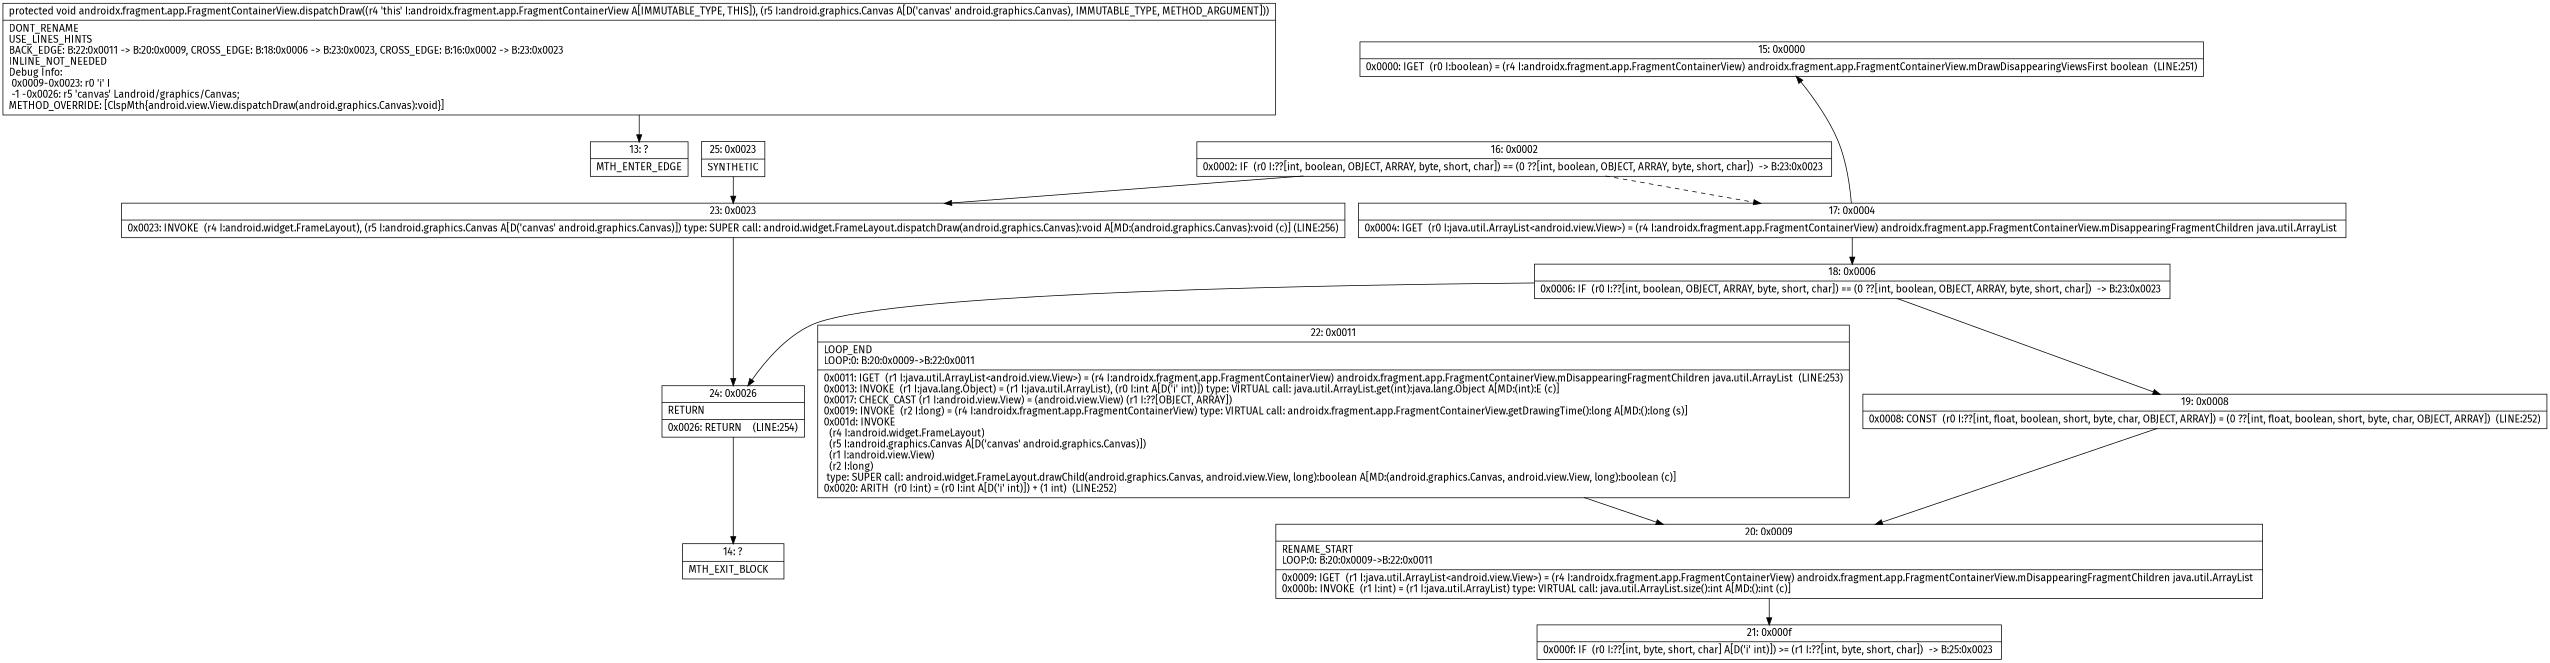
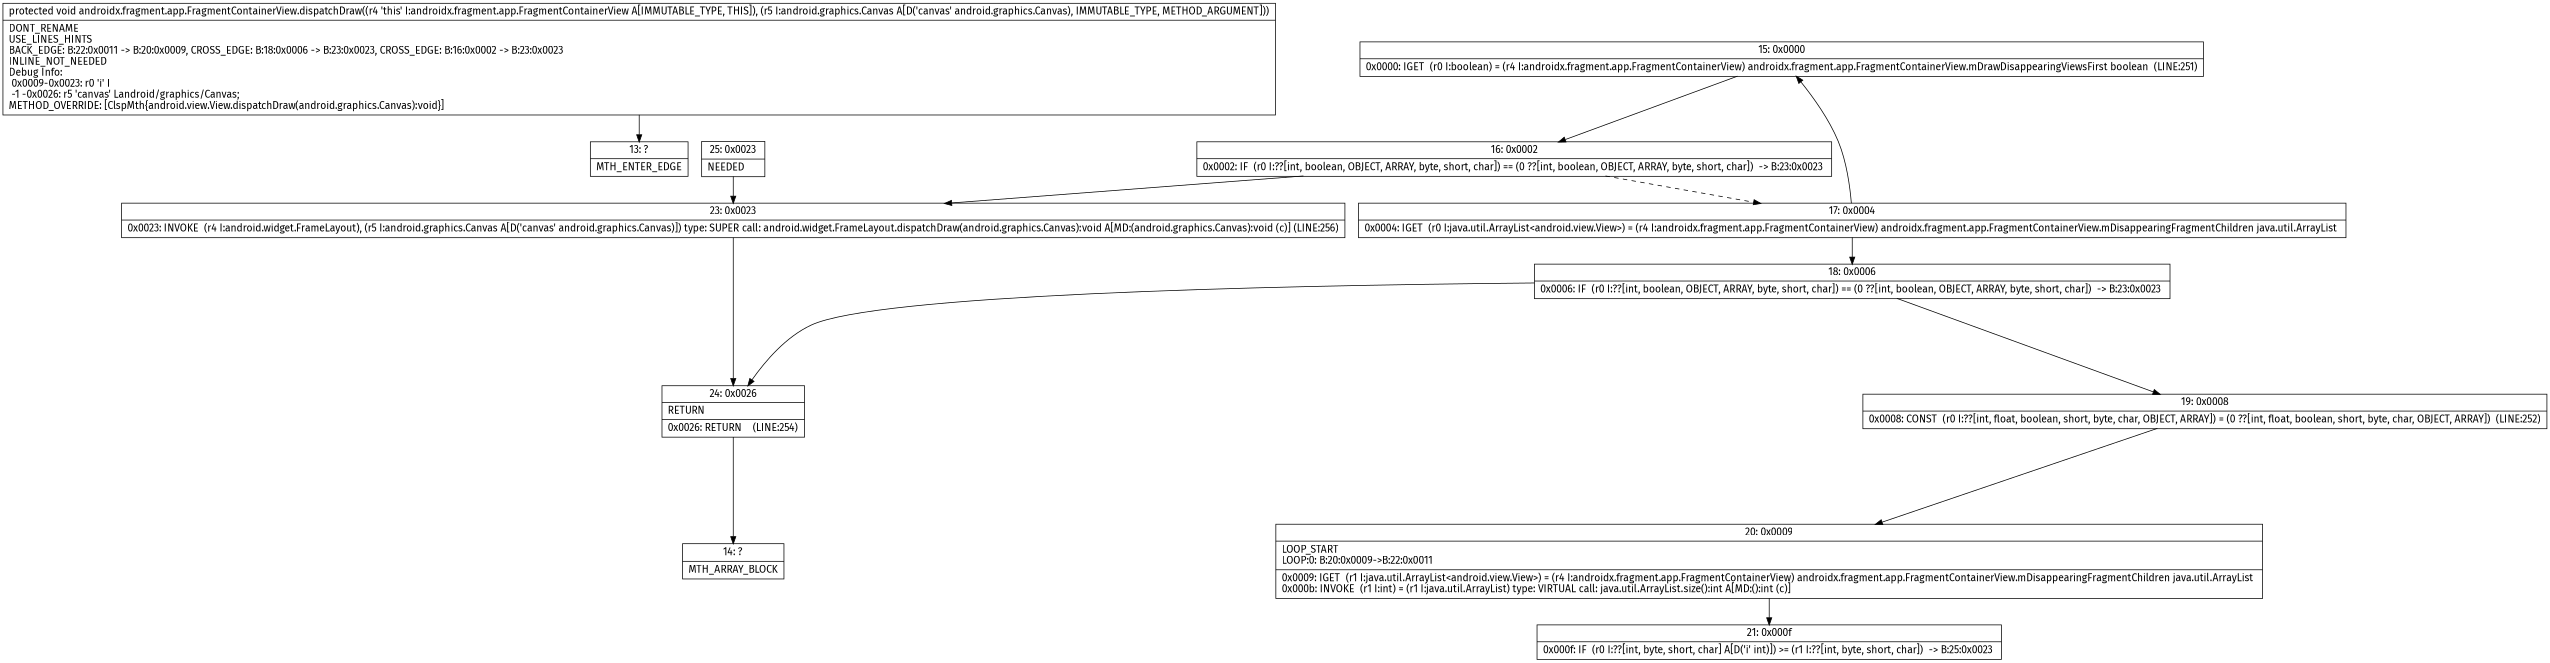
none -> (1651, 108)
(733, 168) -> (726, 168)
(1334, 411) -> none
(1318, 550) -> (1310, 550)
(728, 570) -> (733, 570)
